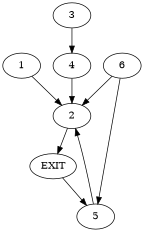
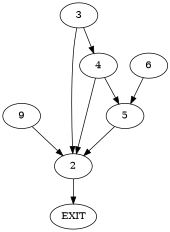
(22, 66) -> (22, 116)
(100, 88) -> (72, 87)
(72, 189) -> (110, 88)
